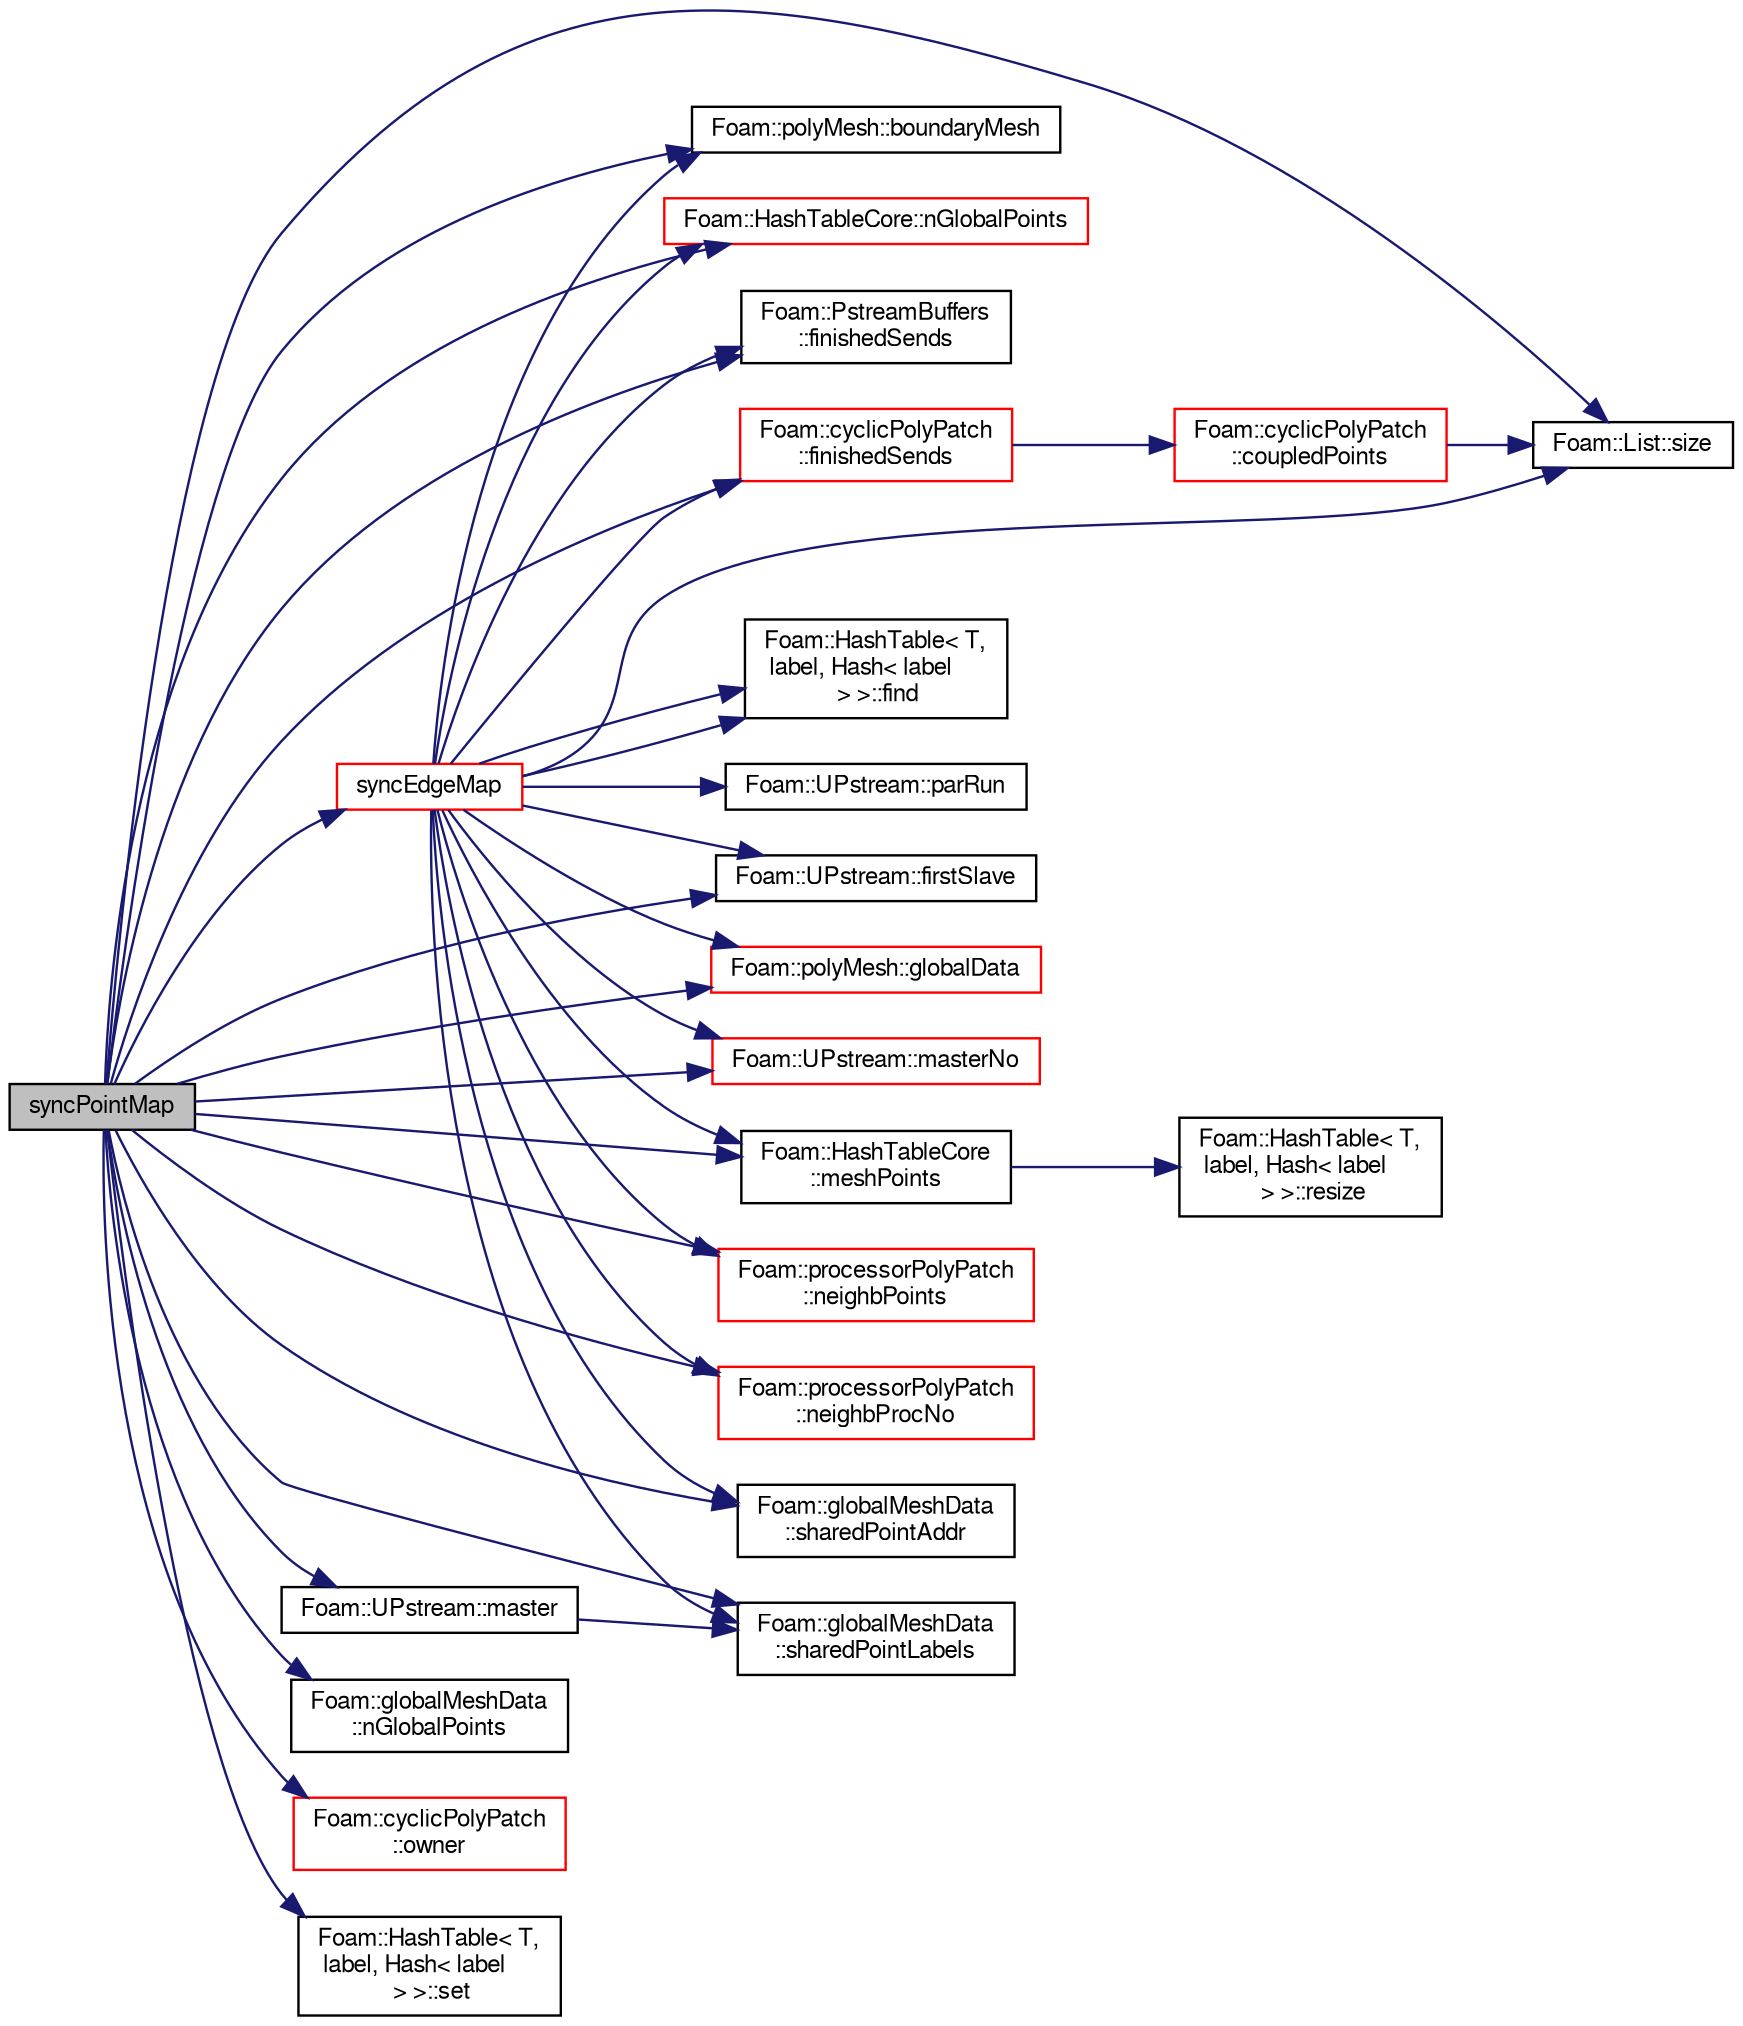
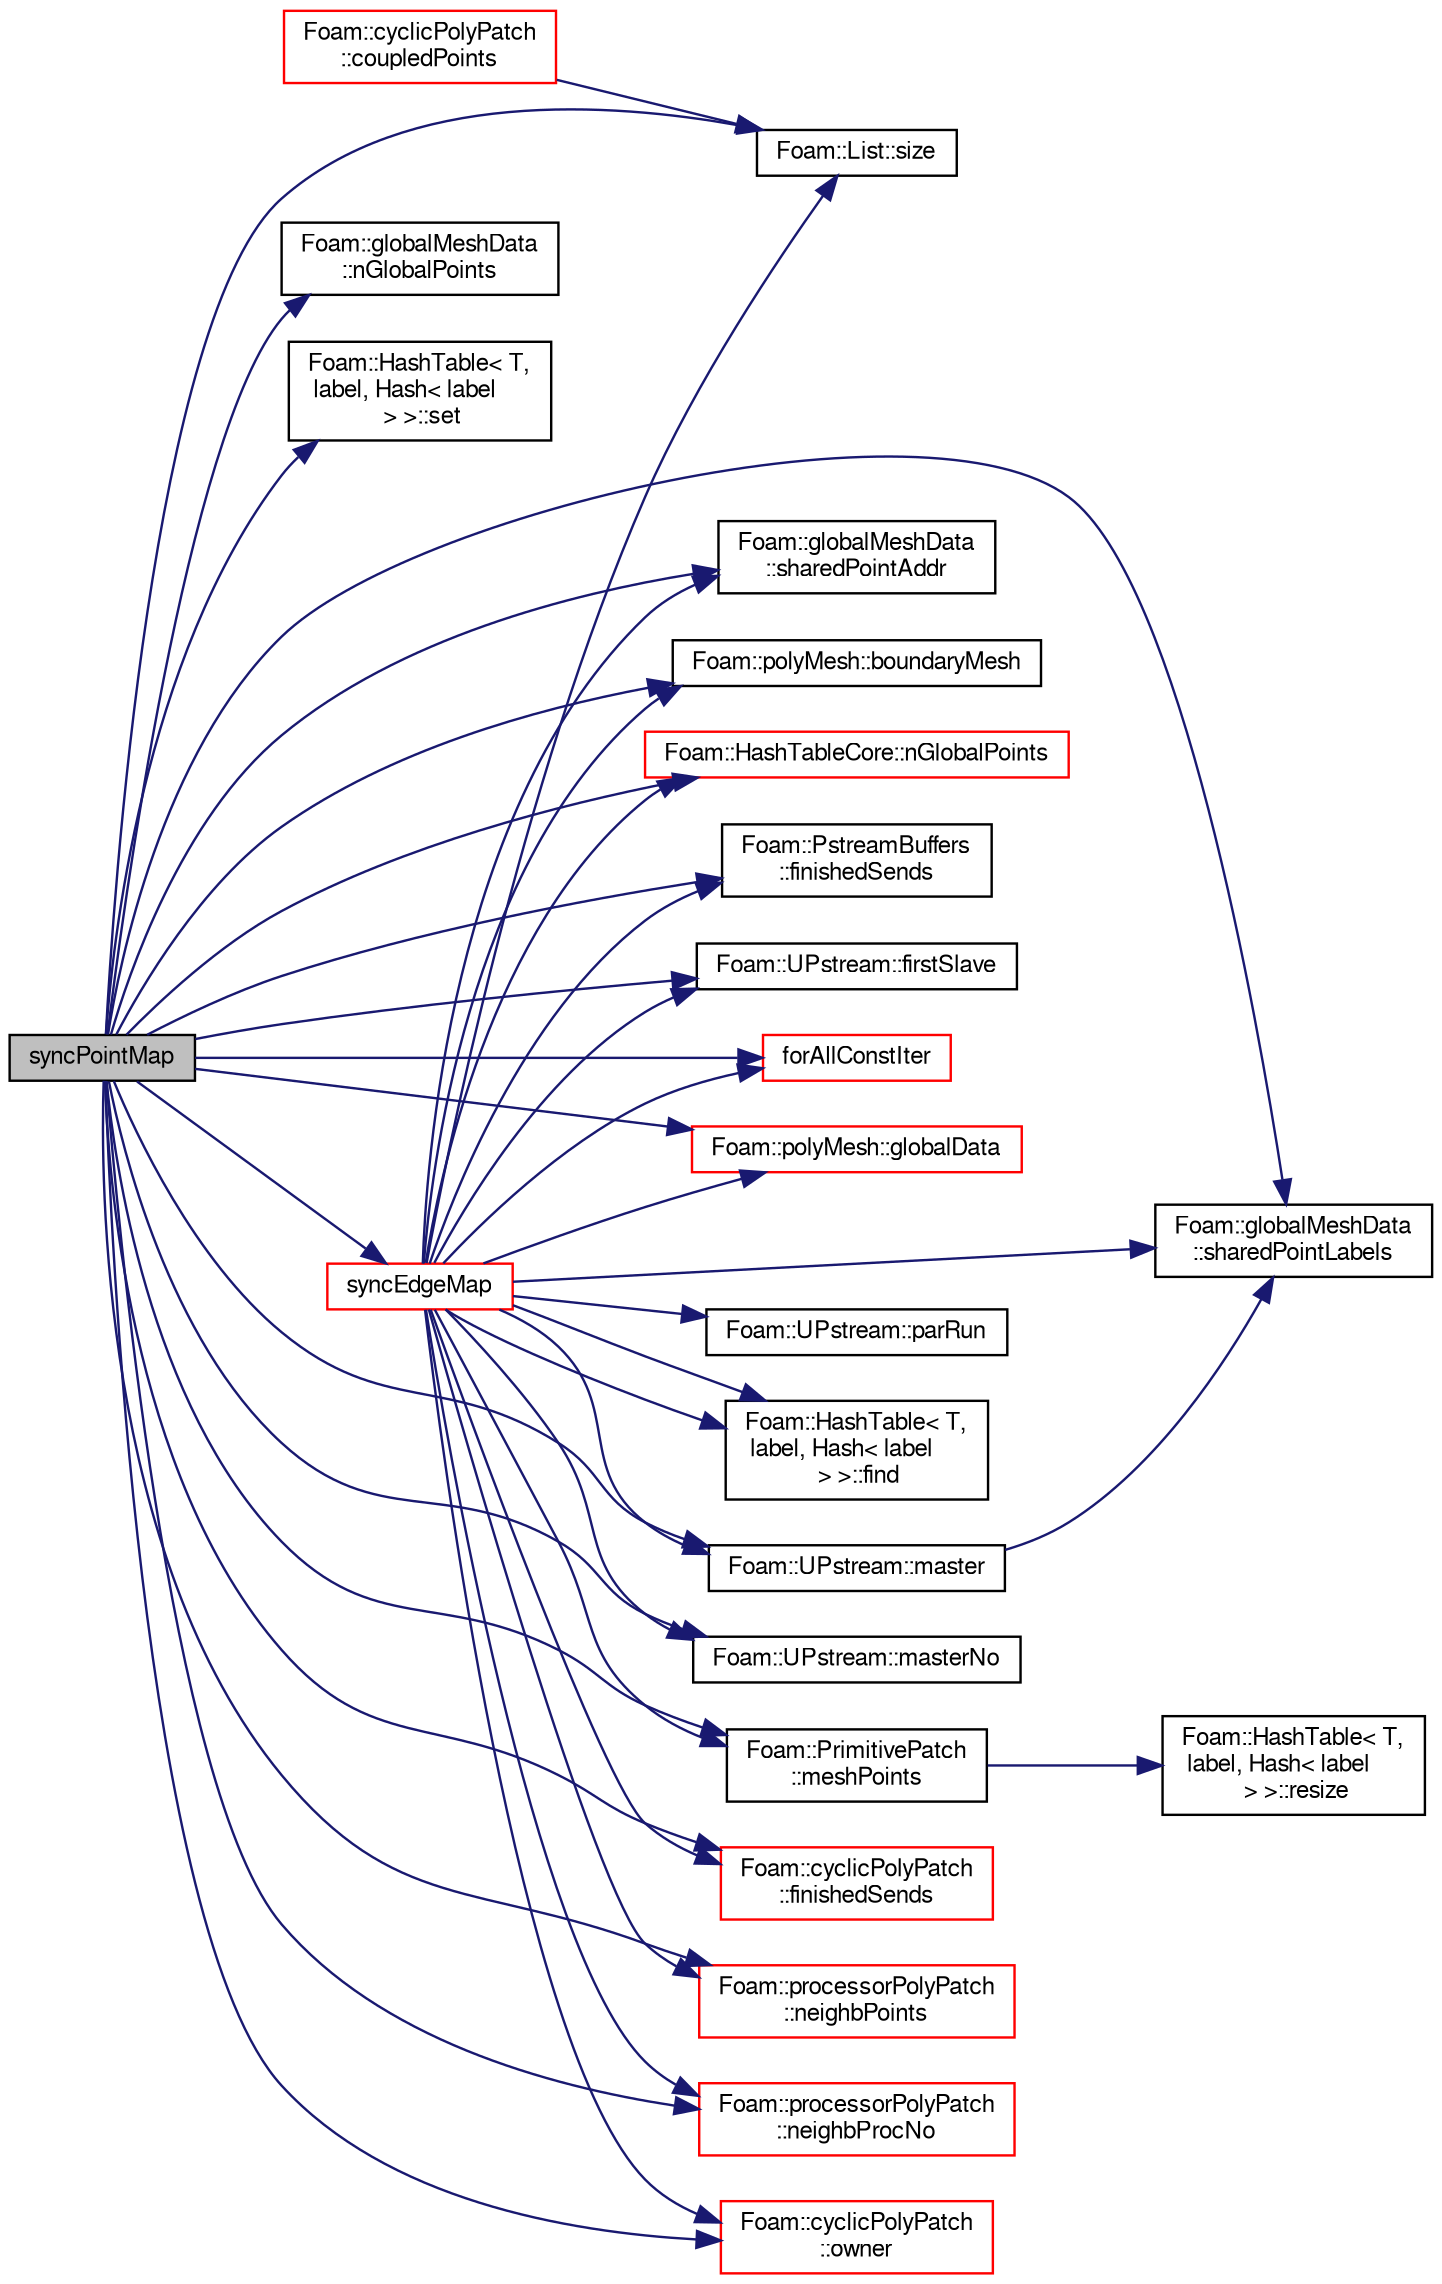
(1081, 445) -> none
none -> (857, 1058)
(876, 1061) -> (857, 1660)
(876, 1167) -> (857, 1765)
none -> (597, 1424)
none -> (502, 1787)
